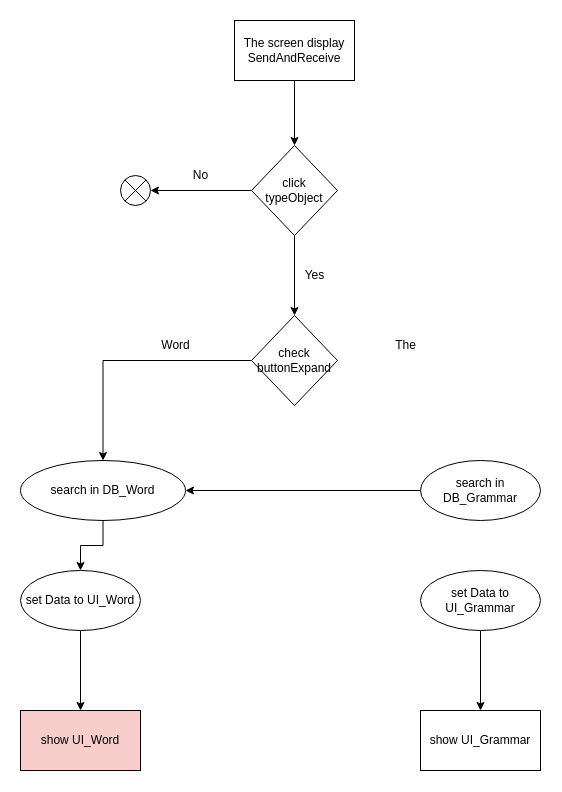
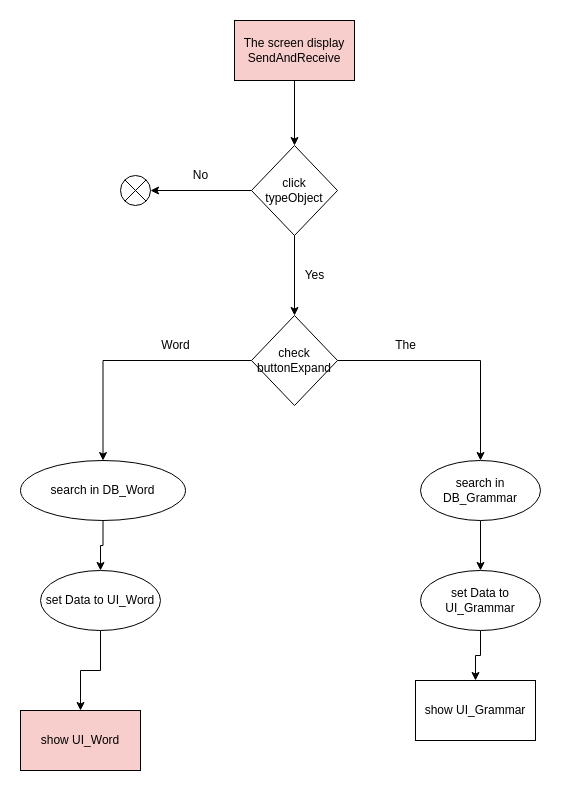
(295, 51) -> (295, 51)
none -> (456, 361)
(306, 491) -> (481, 542)
(81, 601) -> (101, 601)
(481, 741) -> (476, 711)
